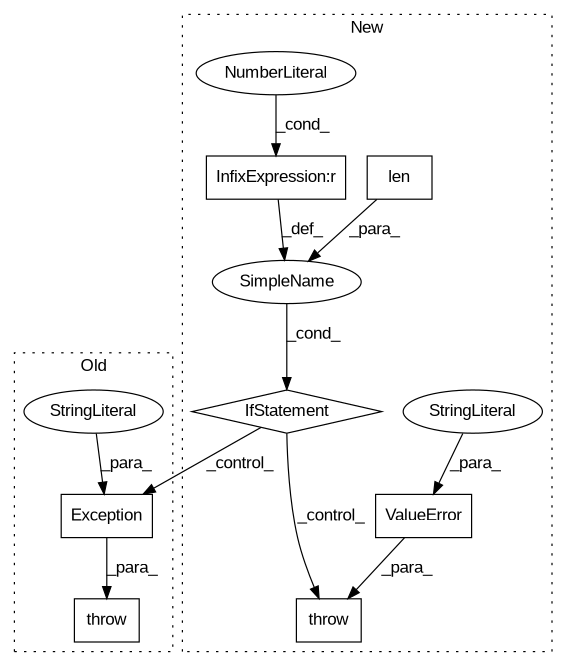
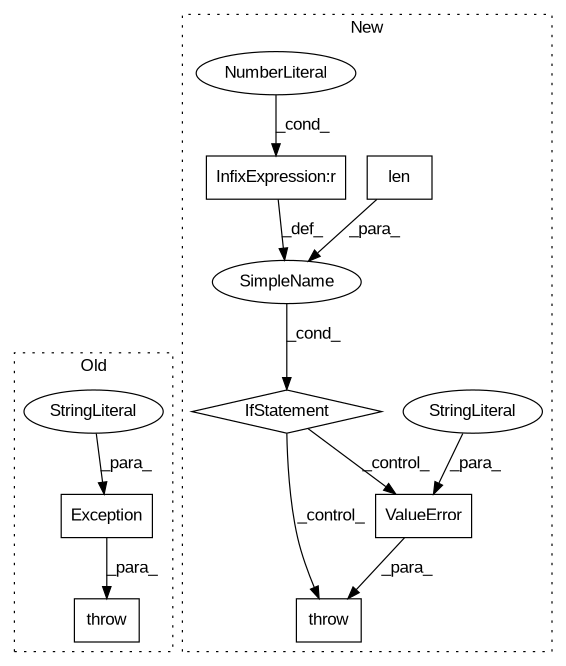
(207, 458) -> (347, 458)
